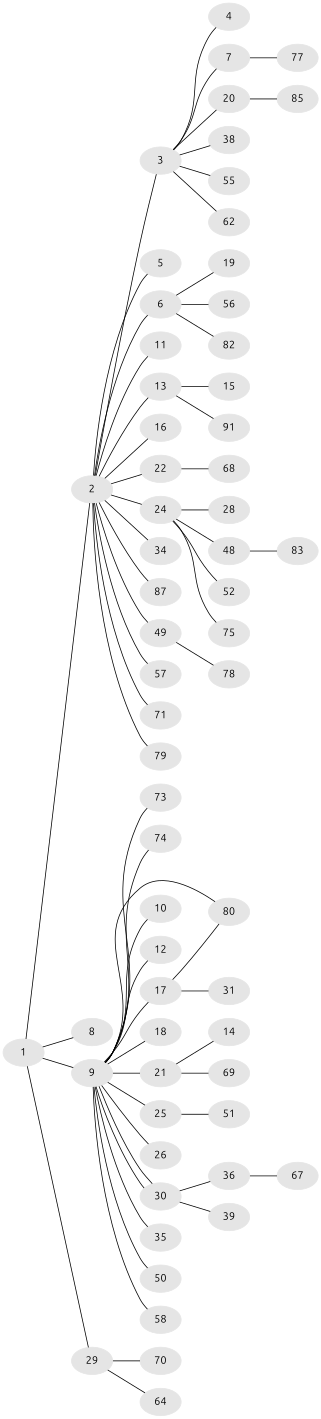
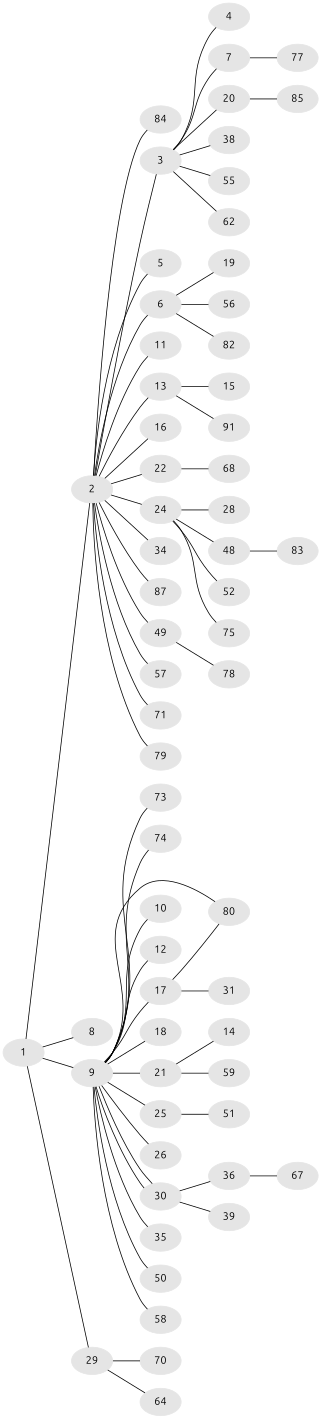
none -> (161, 119)
(229, 1073) -> (229, 1073)
